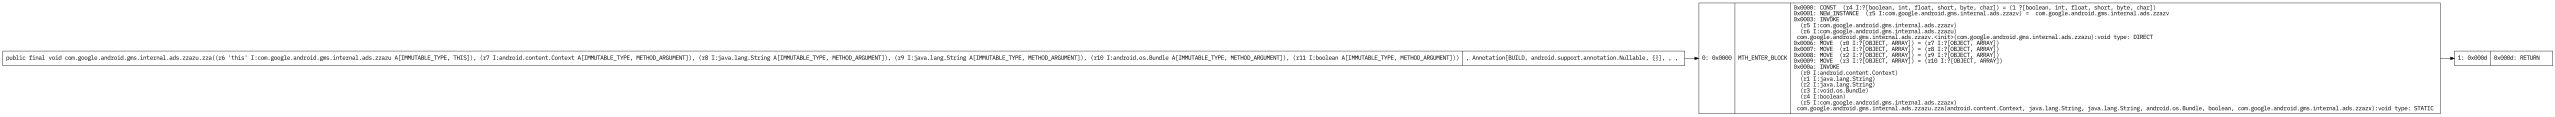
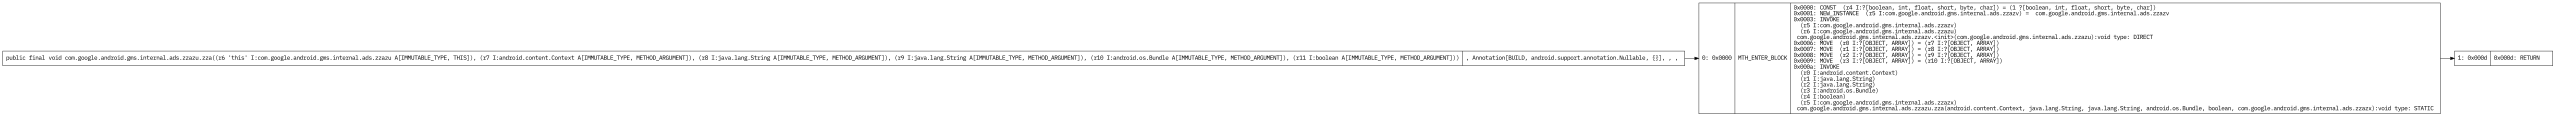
(1831, 91) -> (1836, 91)
